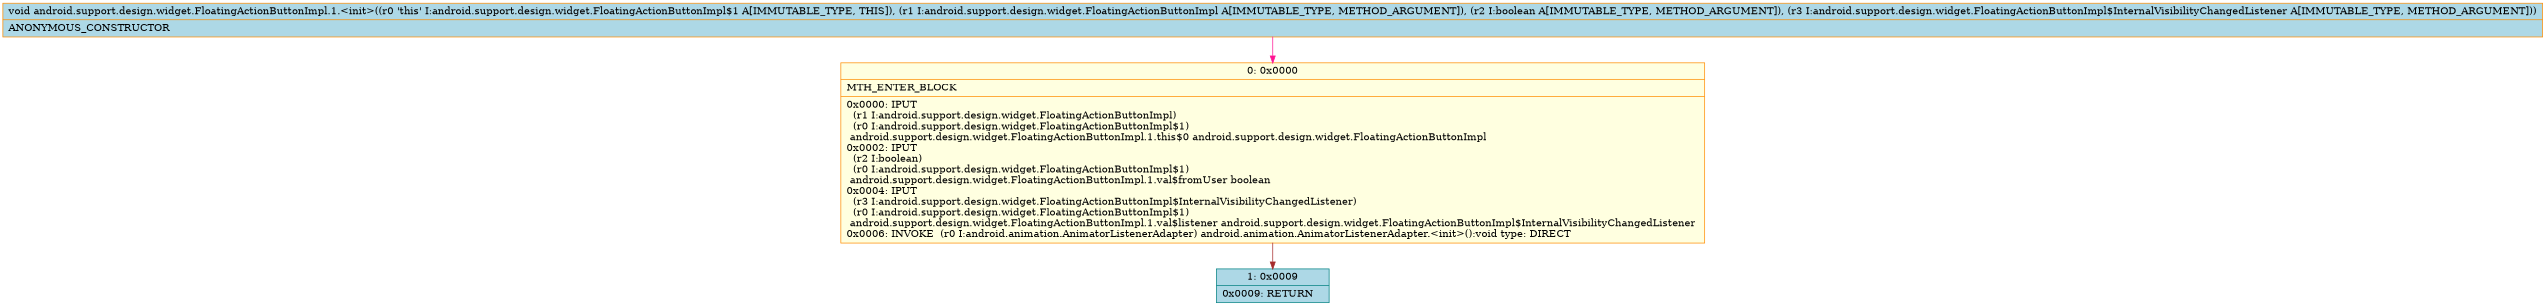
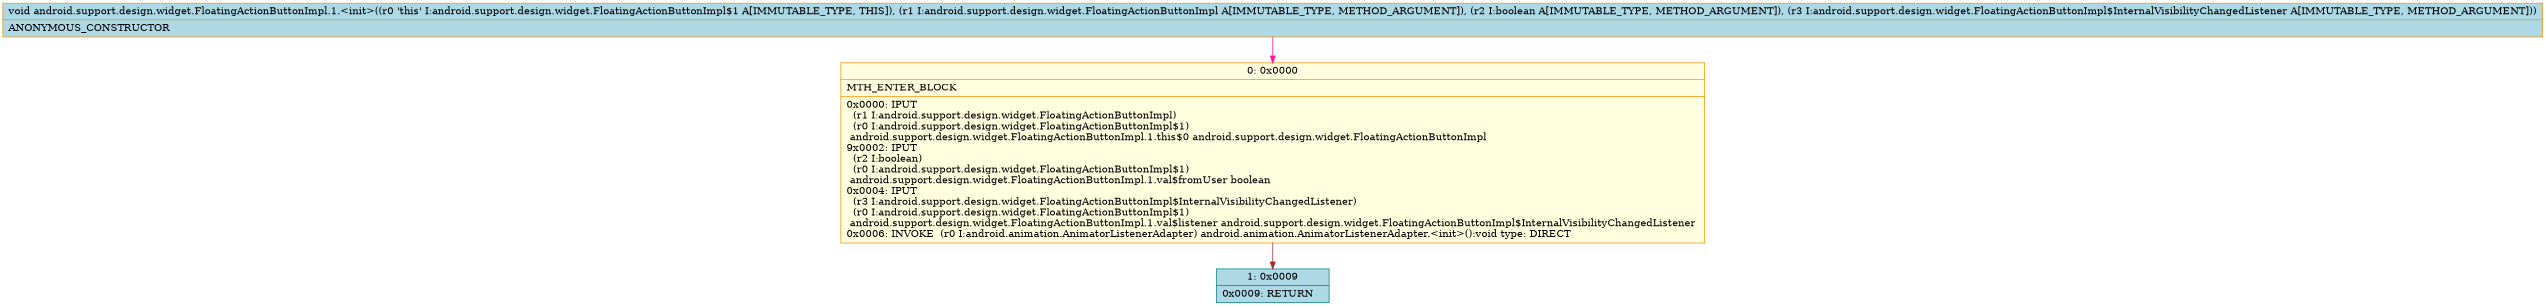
(885, 148) -> (885, 148)
